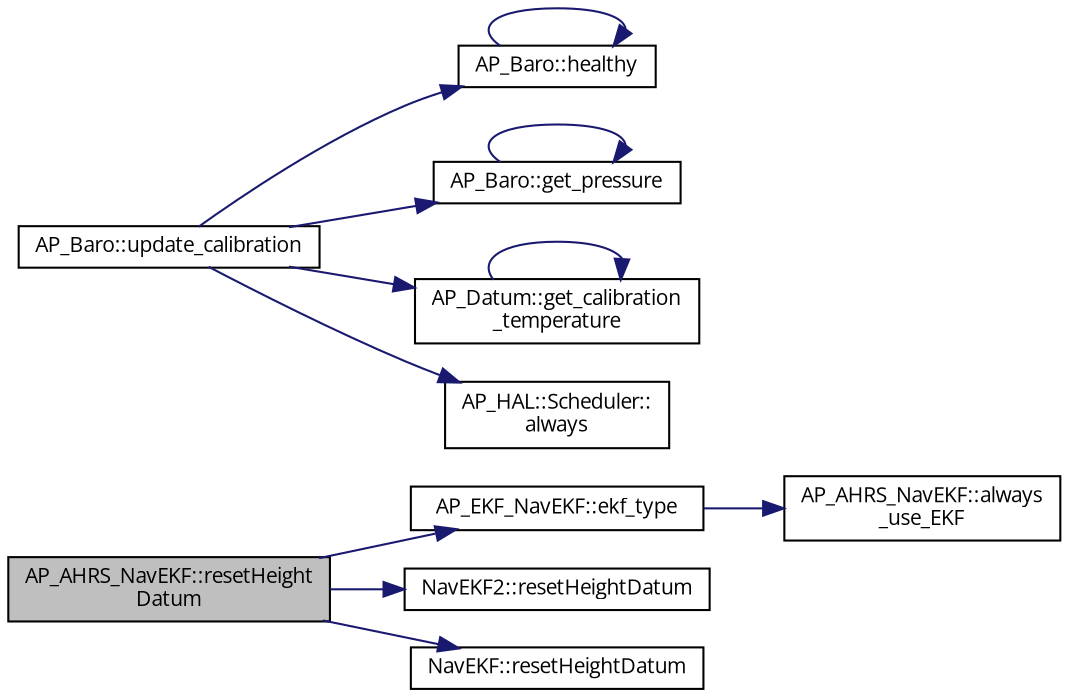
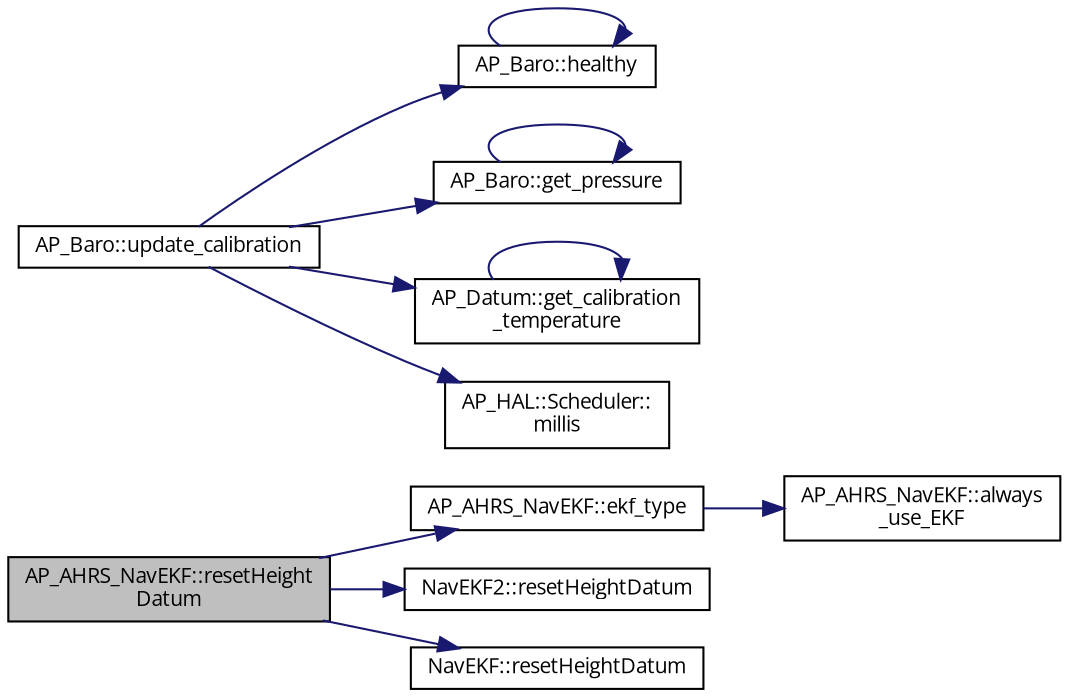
(557, 415) -> (557, 415)
(557, 508) -> (557, 508)
